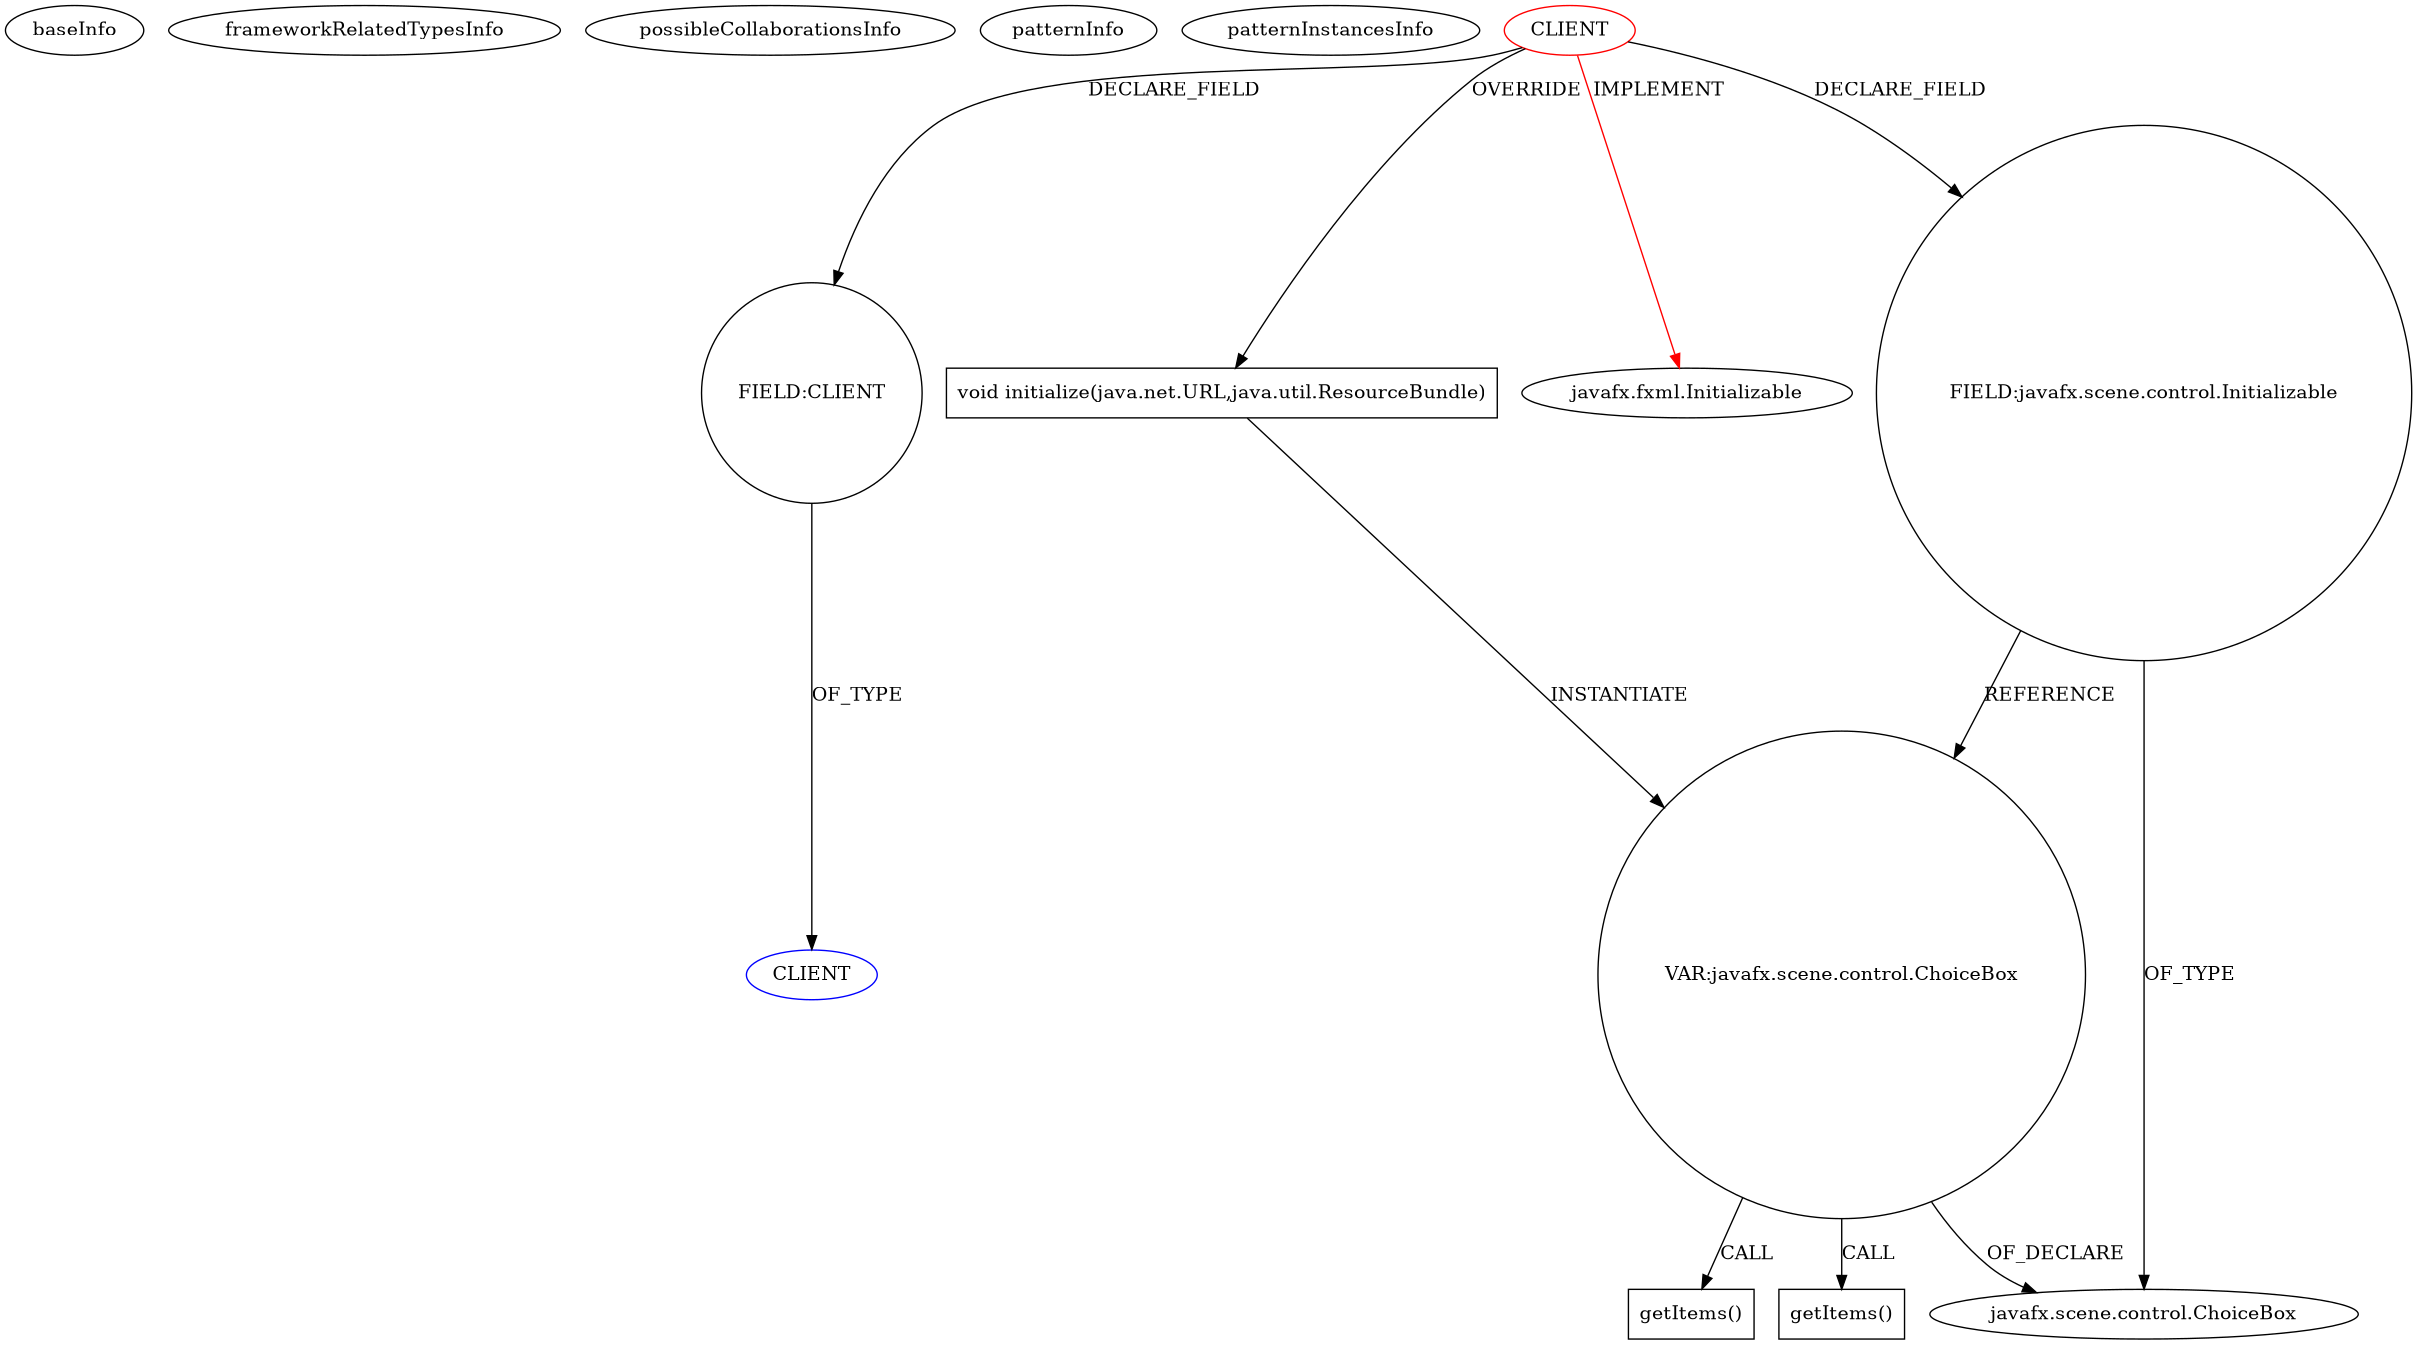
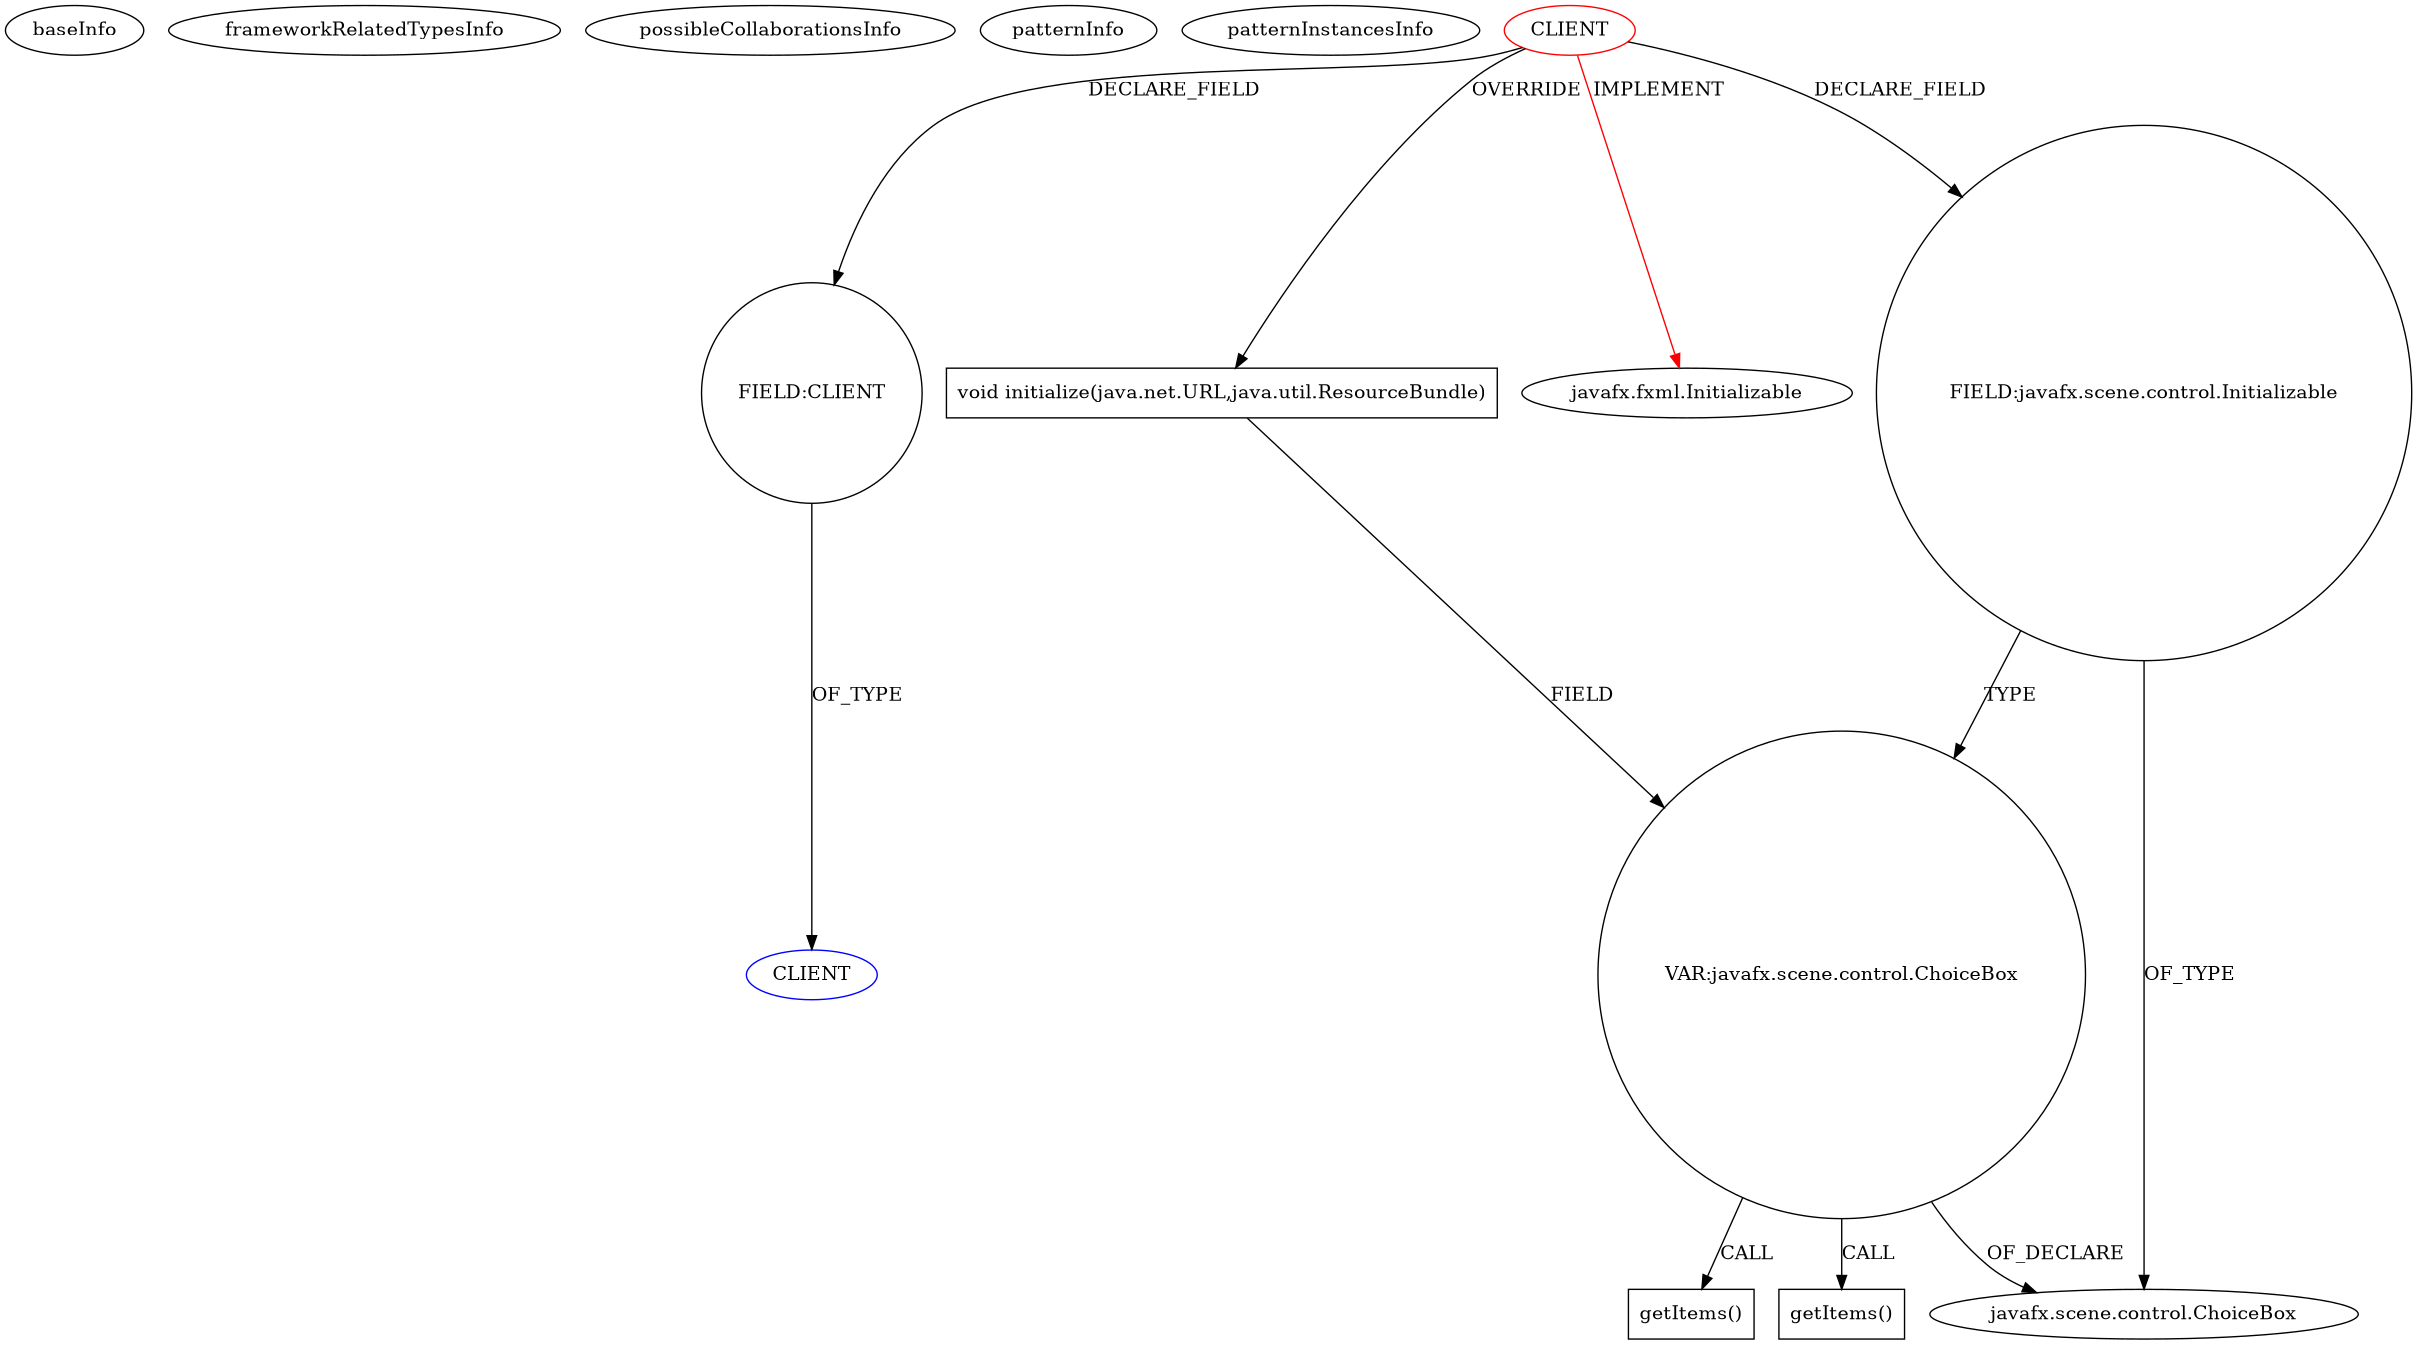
(1619, 696) -> (1582, 696)
(2050, 696) -> (2011, 696)
